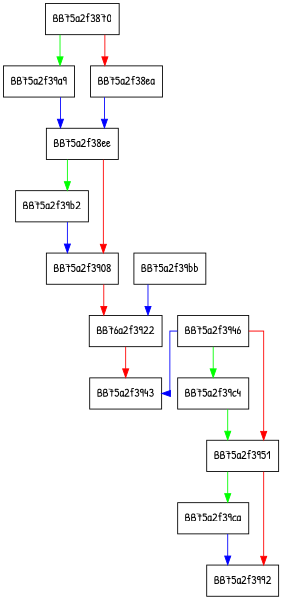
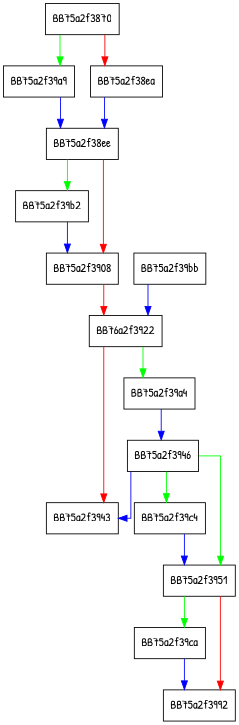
(264, 374) -> (221, 495)
none -> (159, 393)
(228, 420) -> (184, 545)
